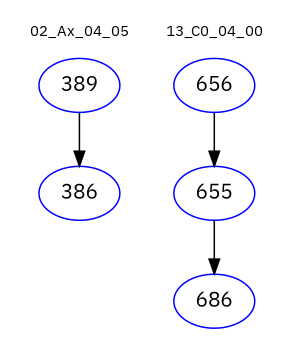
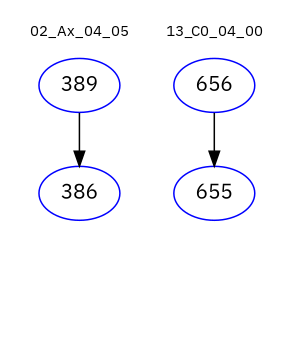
(214, 301) -> none
